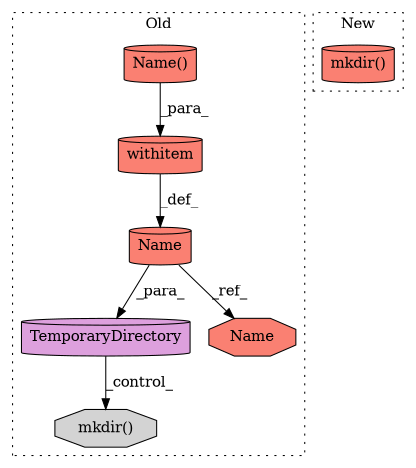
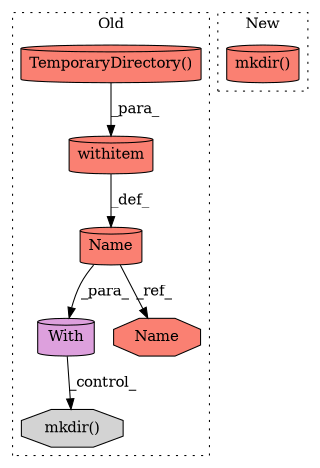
(160, 64) -> (111, 64)
(106, 337) -> (66, 337)
